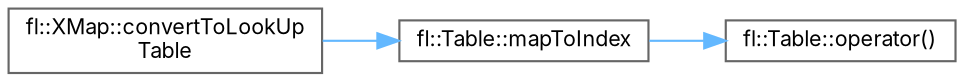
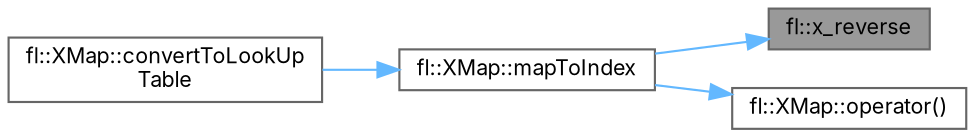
none -> (849, 29)
(524, 41) -> (527, 70)
(841, 41) -> (849, 108)
